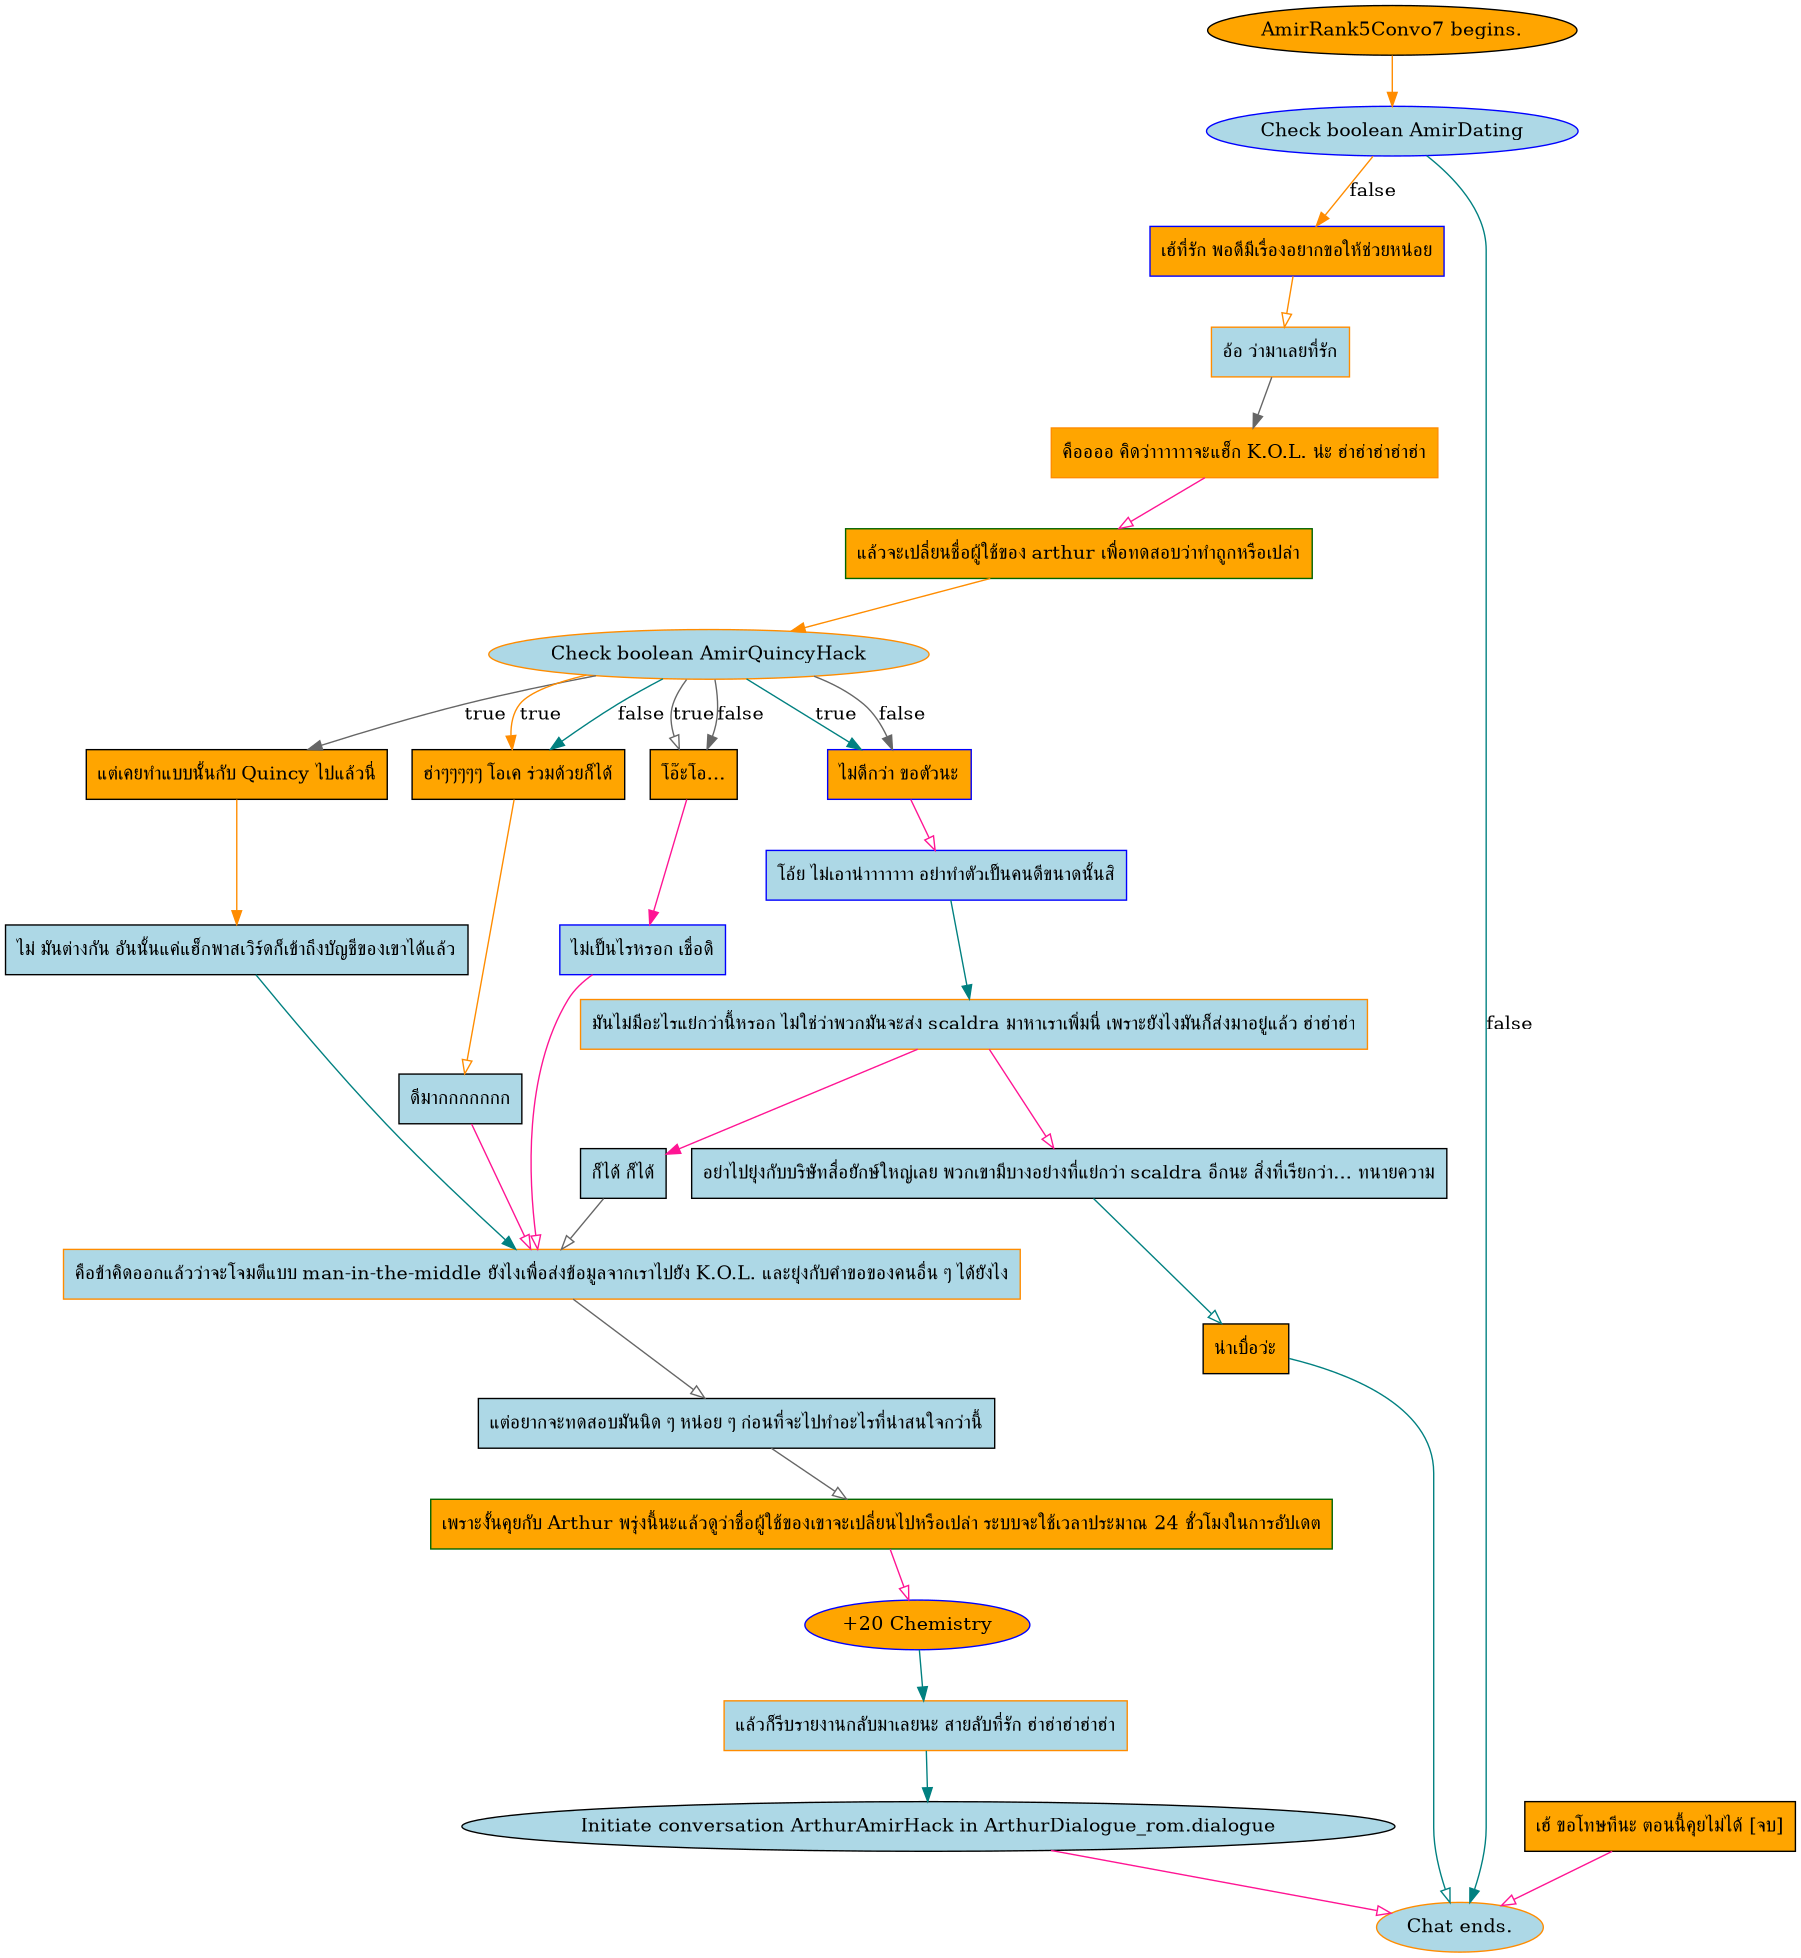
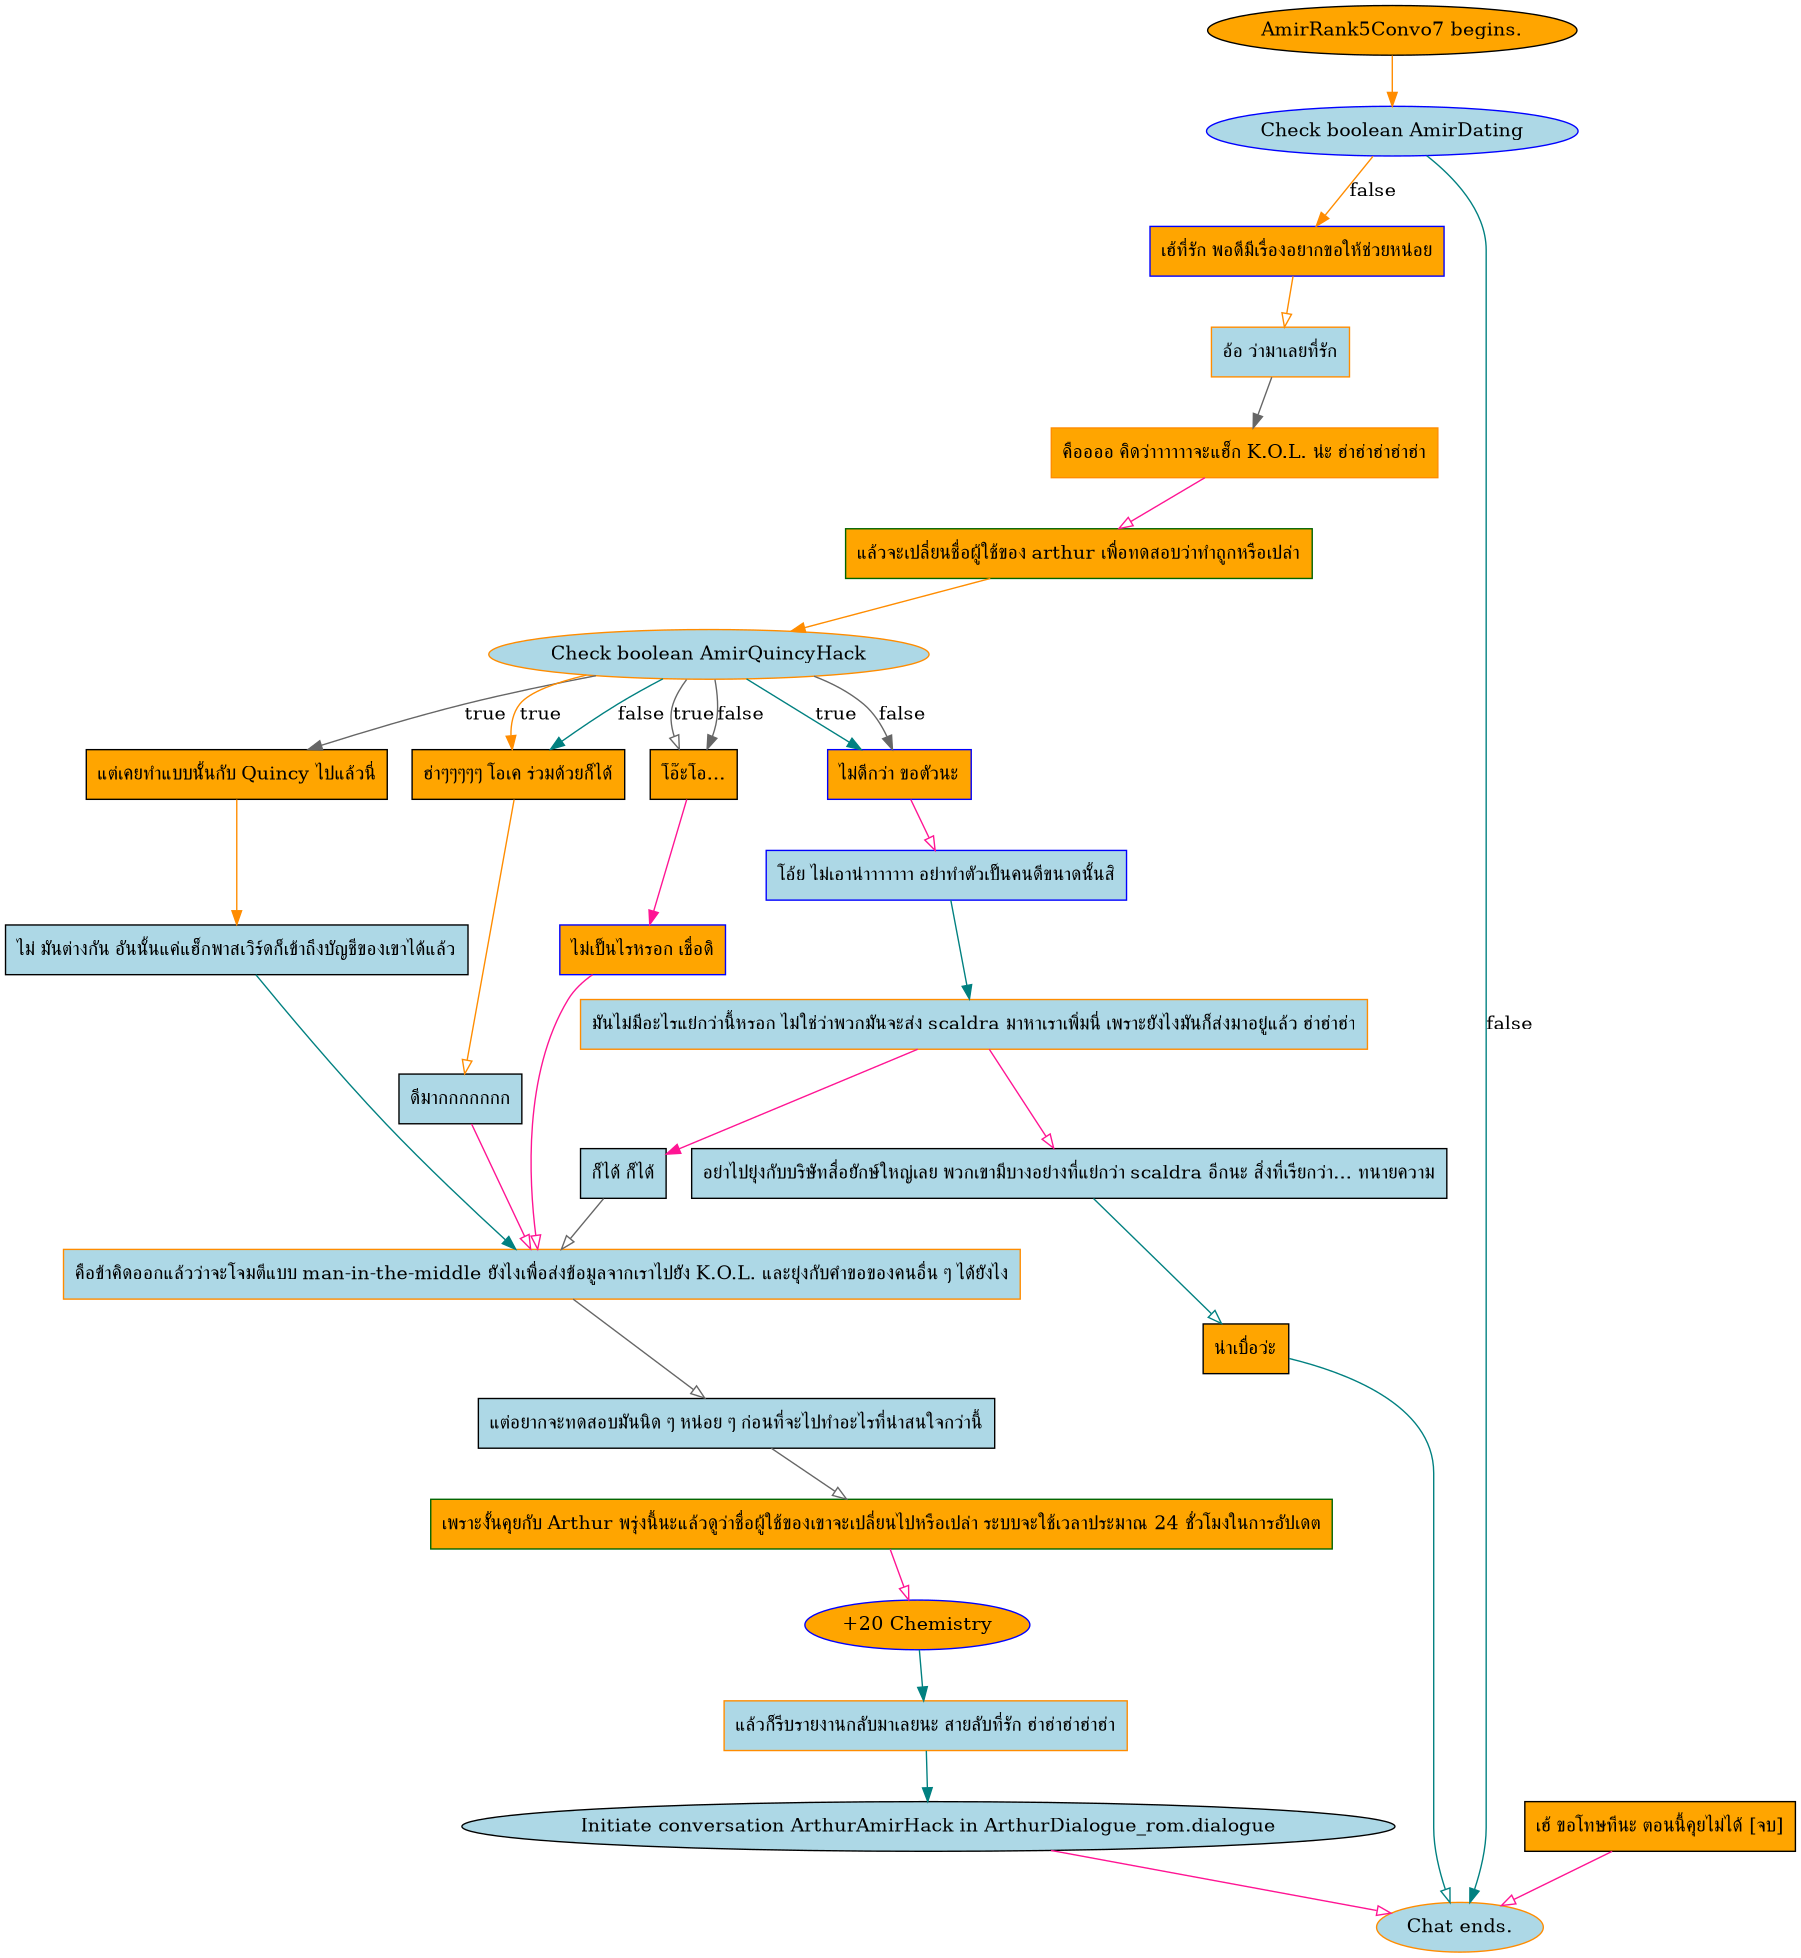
(643, 950) -> (643, 950)
